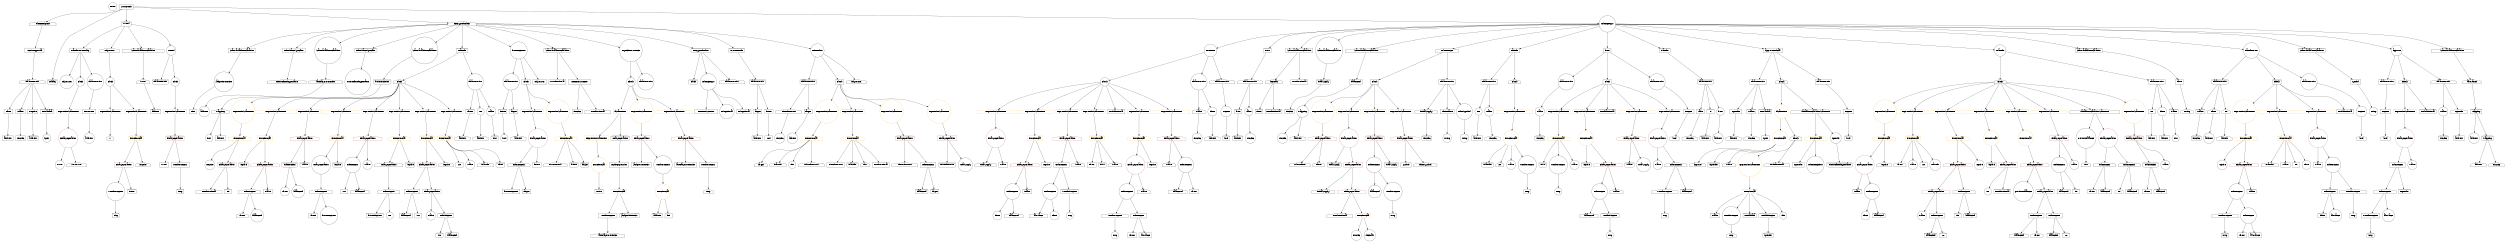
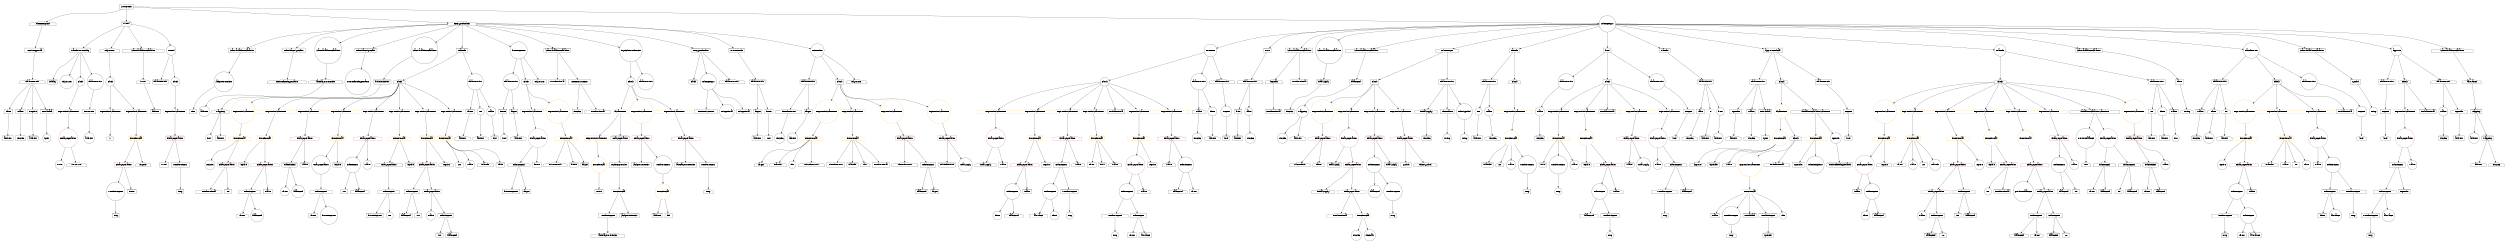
(113, 7) -> none
(75, 33) -> (65, 65)
(631, 50) -> (631, 50)
(1259, 112) -> none
(1711, 112) -> (1711, 111)
